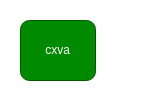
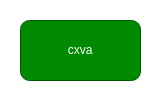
(58, 51) -> (81, 51)
